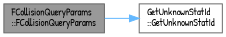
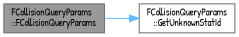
(181, 18) -> (187, 18)
